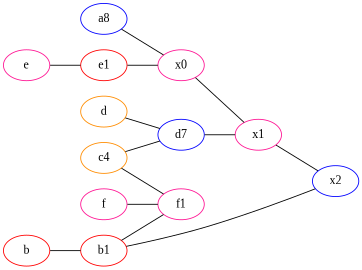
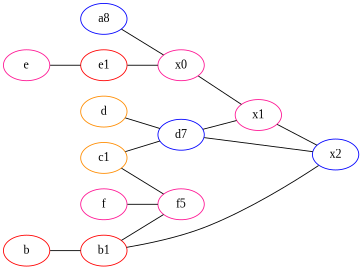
none -> (258, 145)
(104, 158) -> (104, 158)
(181, 204) -> (181, 204)
